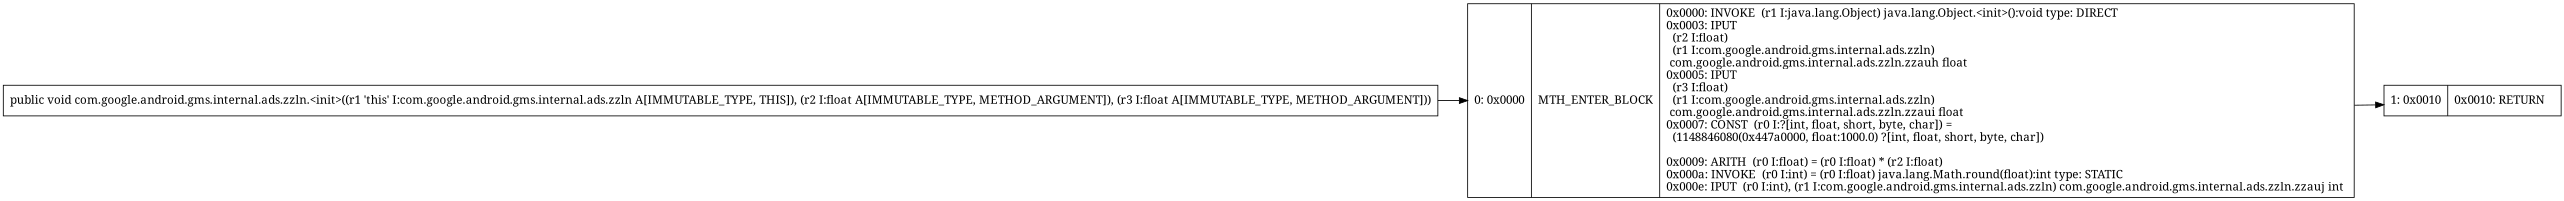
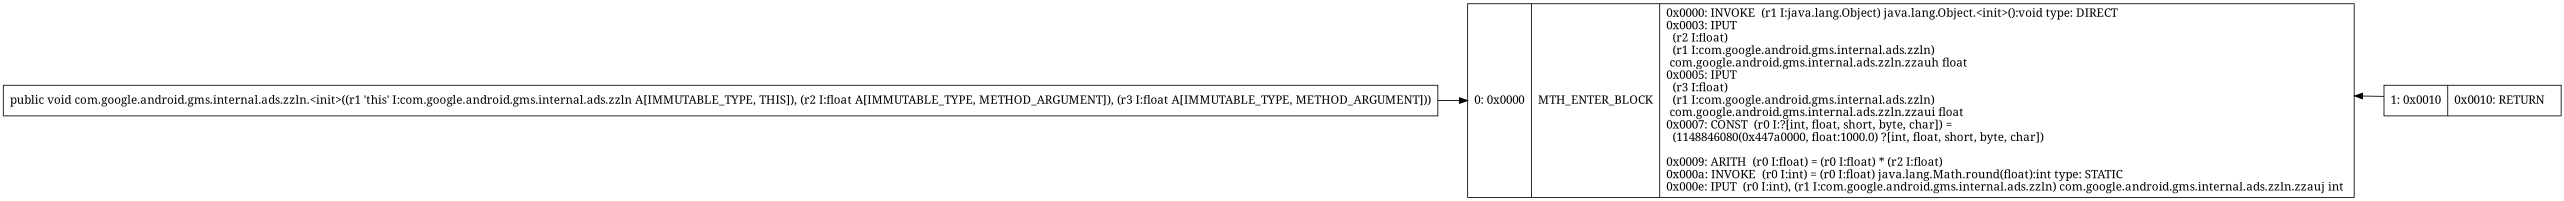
(2365, 105) -> (2373, 96)
